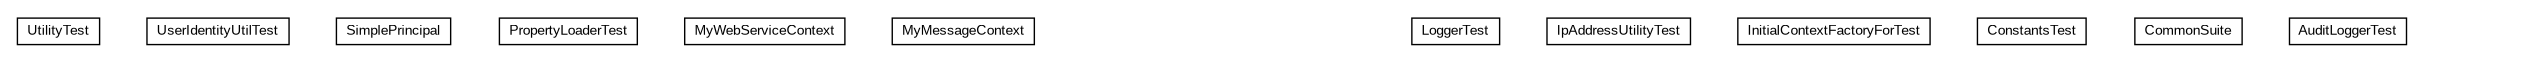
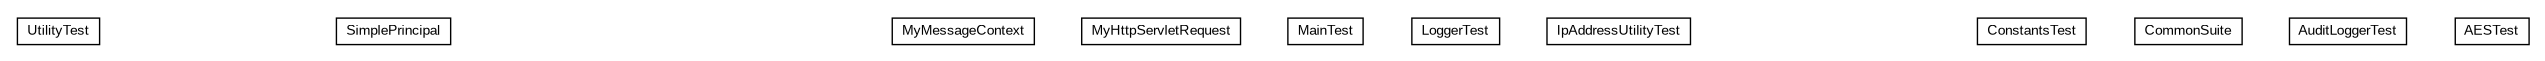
(218, 31) -> none
(568, 31) -> none
(764, 31) -> none
none -> (1161, 31)
none -> (1325, 31)
(1834, 31) -> none
none -> (2491, 31)
